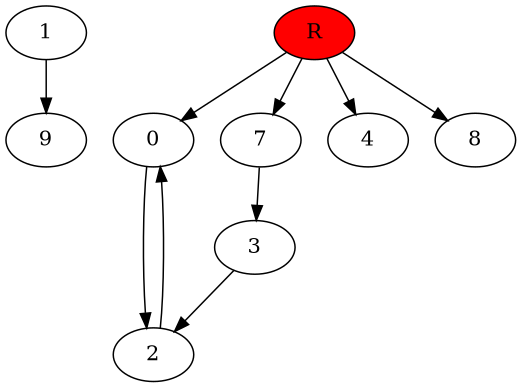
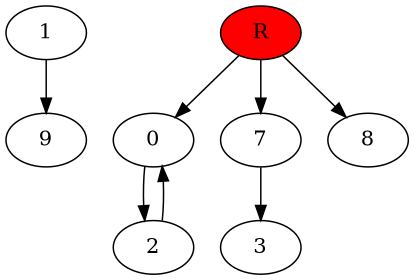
(368, 140) -> none
(209, 296) -> none
